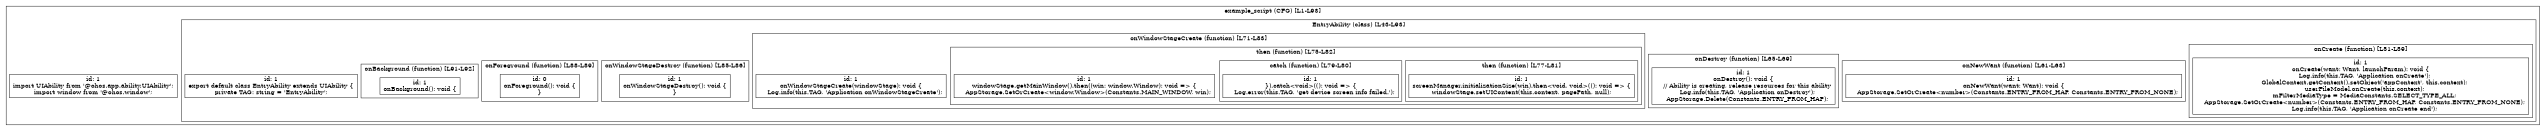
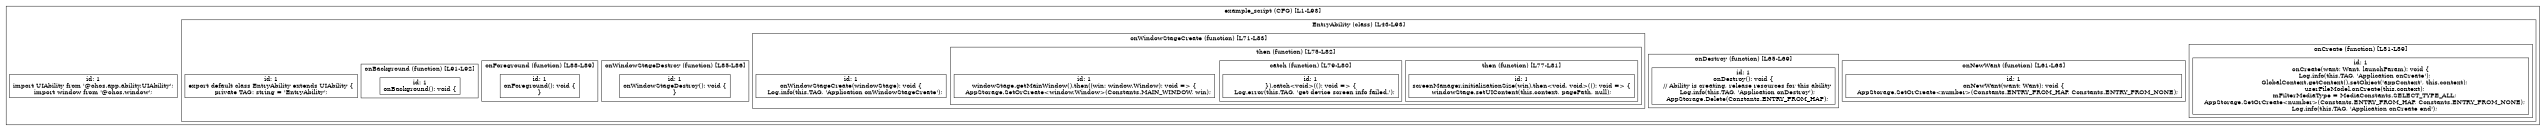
(540, 86) -> (540, 86)
